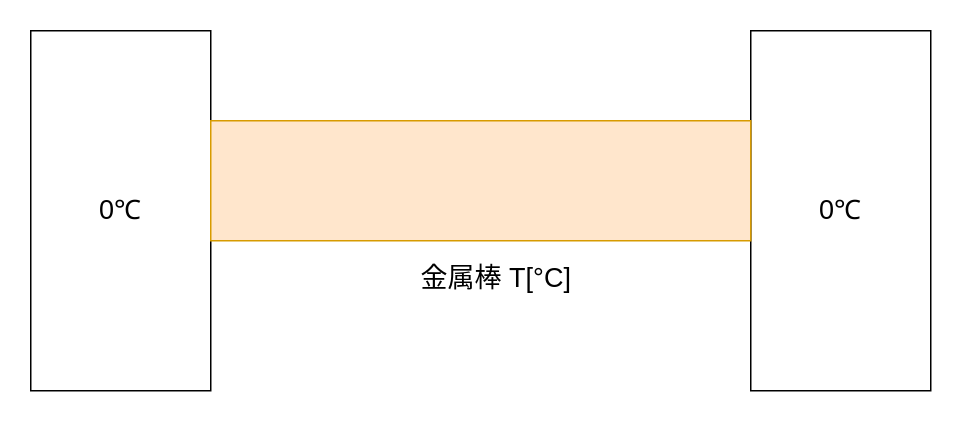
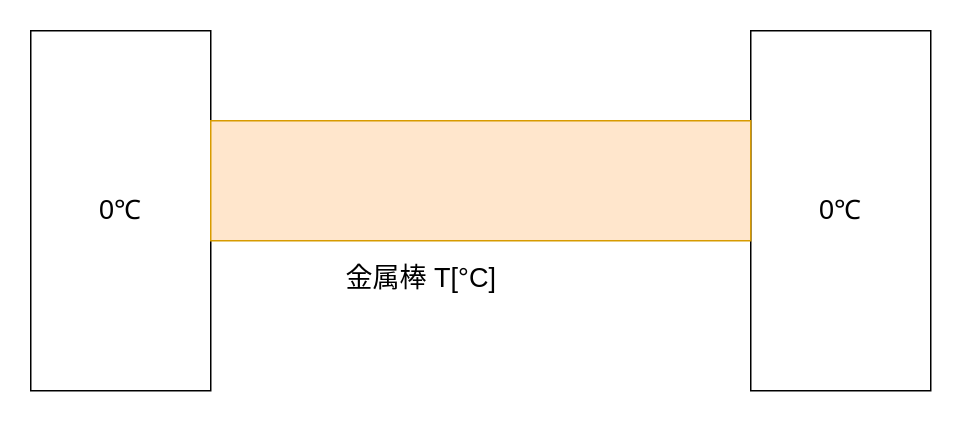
(496, 278) -> (421, 278)
